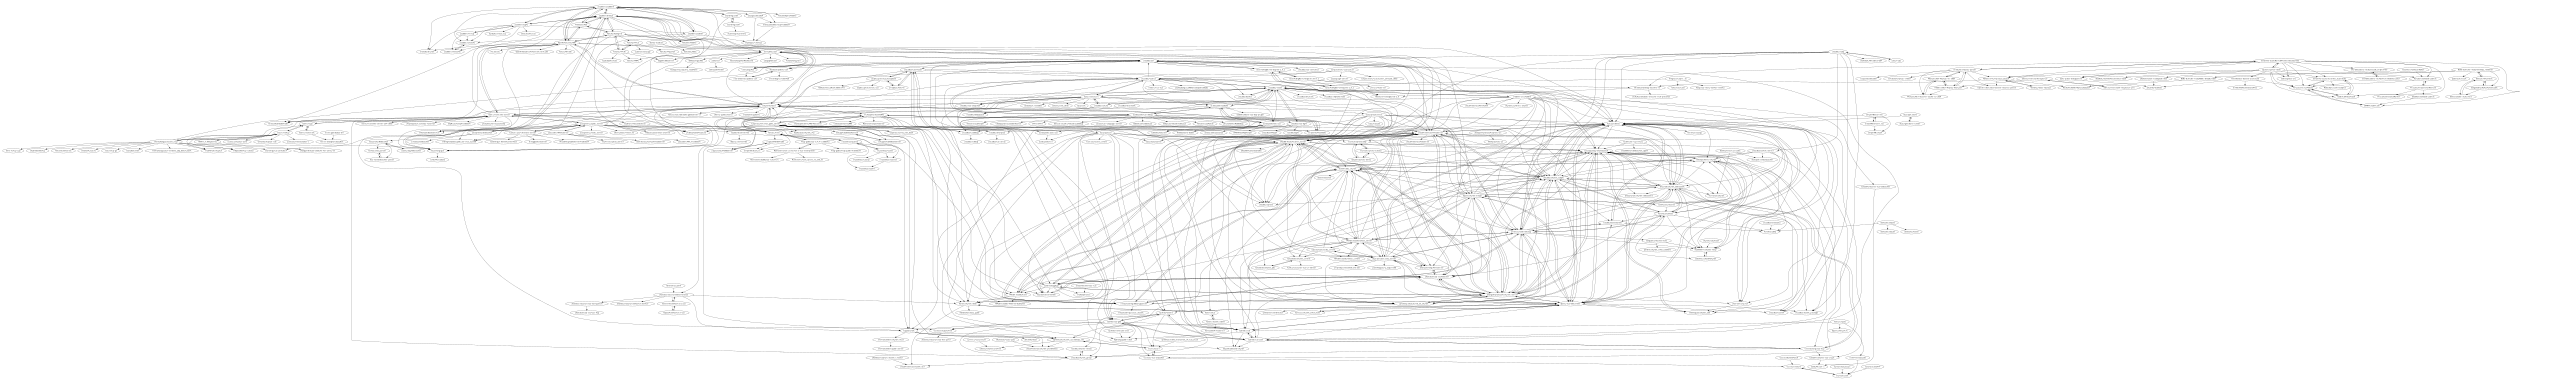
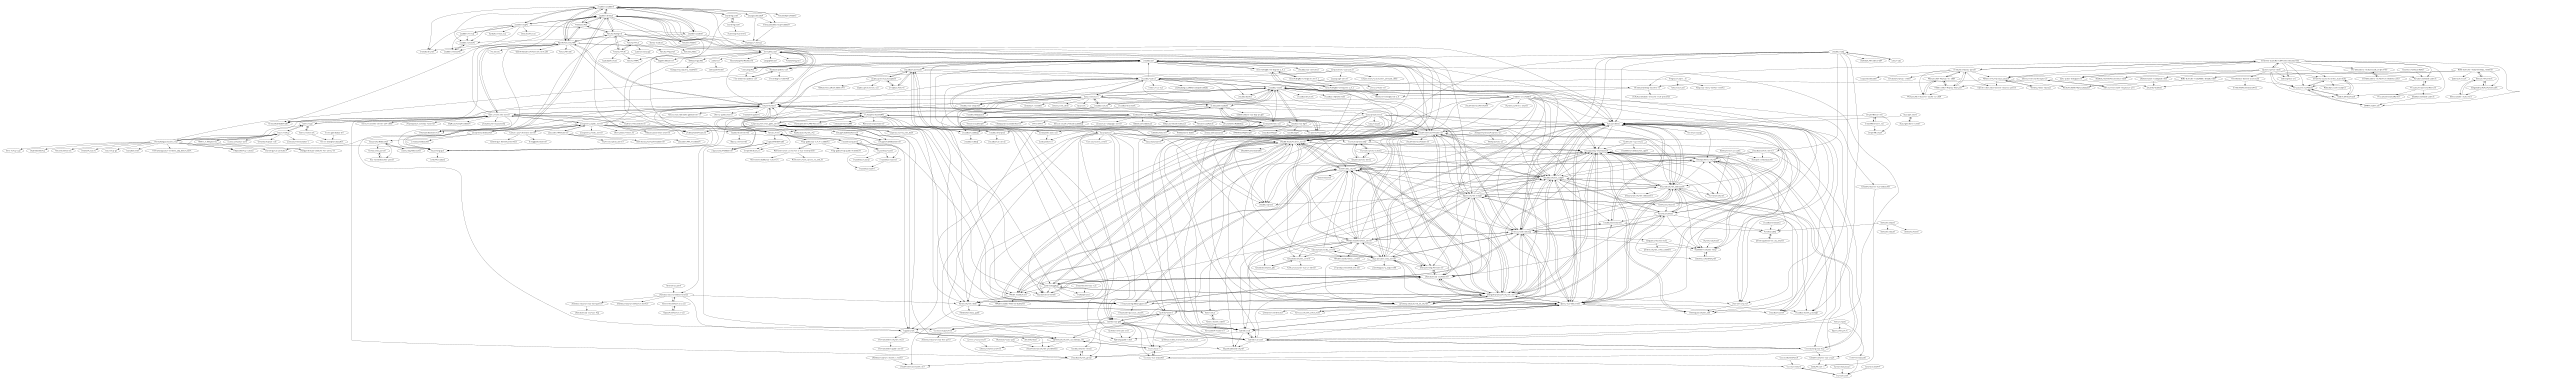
(459, 142) -> none
(574, 142) -> none
(214, 151) -> none
none -> (1770, 241)
